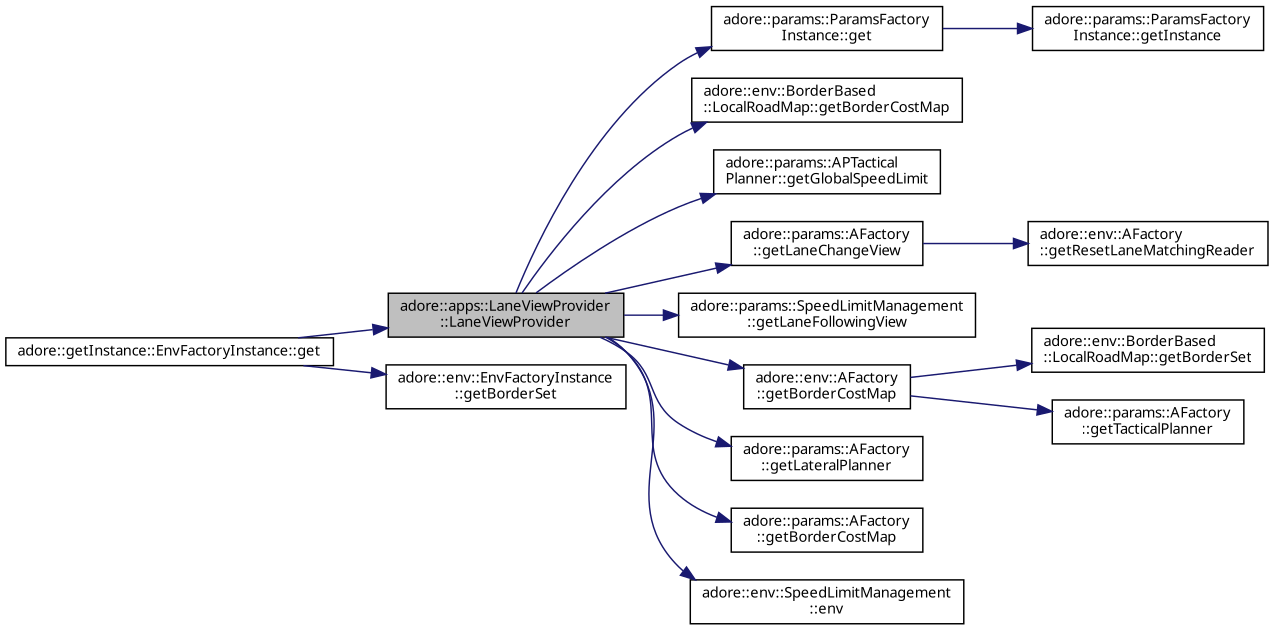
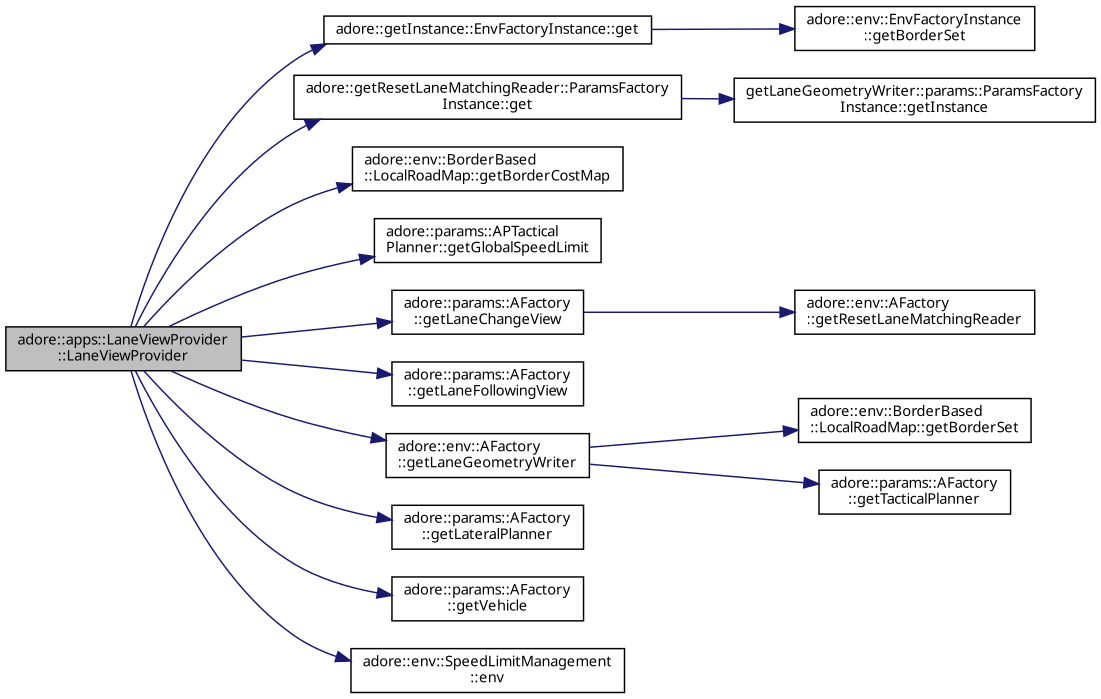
(827, 29) -> (488, 97)
(1148, 29) -> (915, 100)
(827, 315) -> (488, 384)
(335, 334) -> (197, 171)
(827, 387) -> (488, 456)
(827, 530) -> (488, 599)
